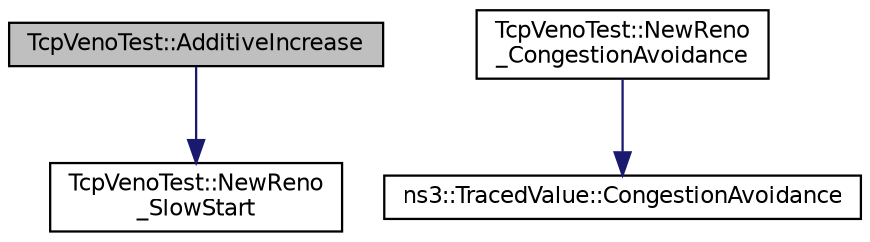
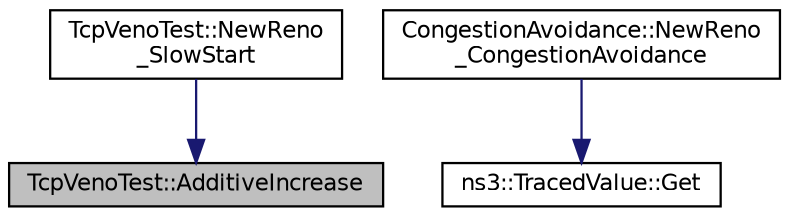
(623, 44) -> (582, 44)
(196, 103) -> (196, 109)
(623, 197) -> (582, 185)
